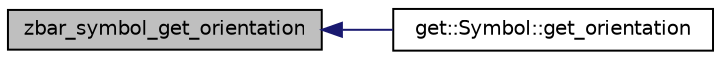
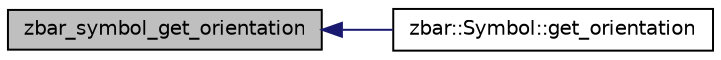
(553, 30) -> (553, 30)
